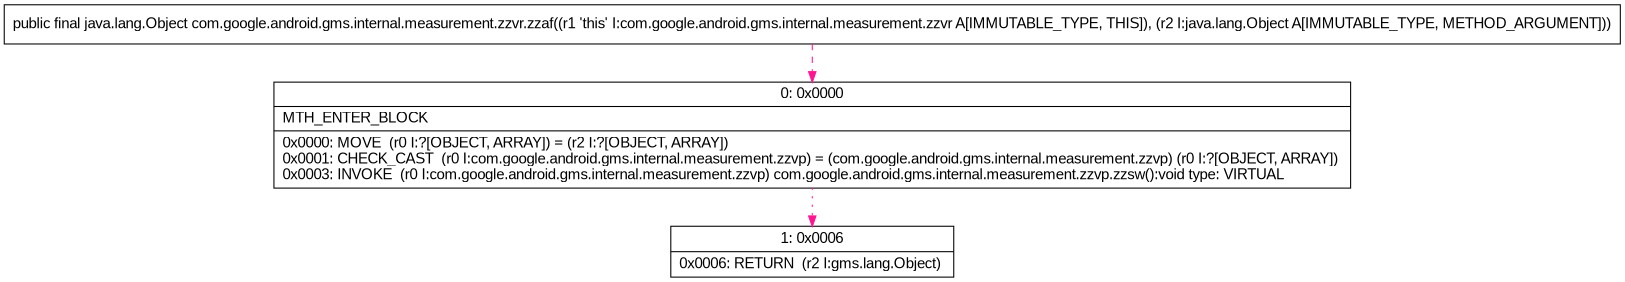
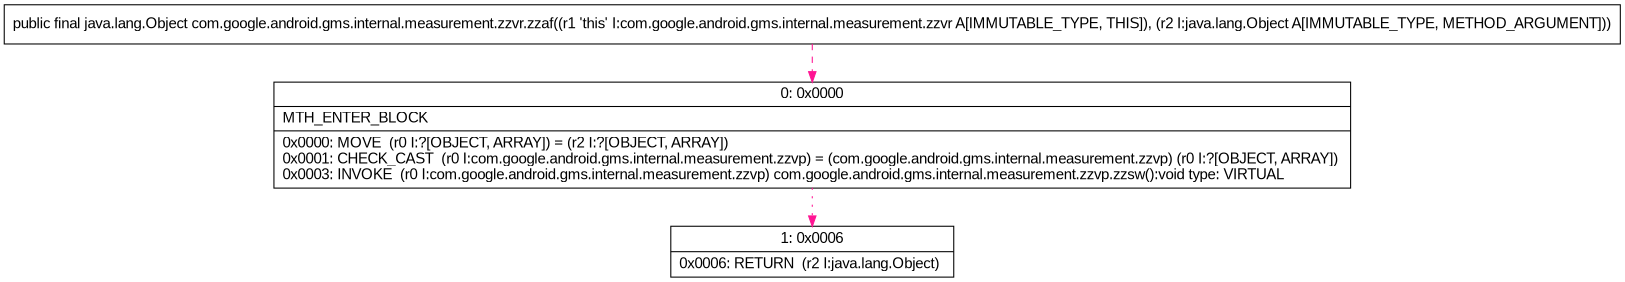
(812, 264) -> (812, 264)
